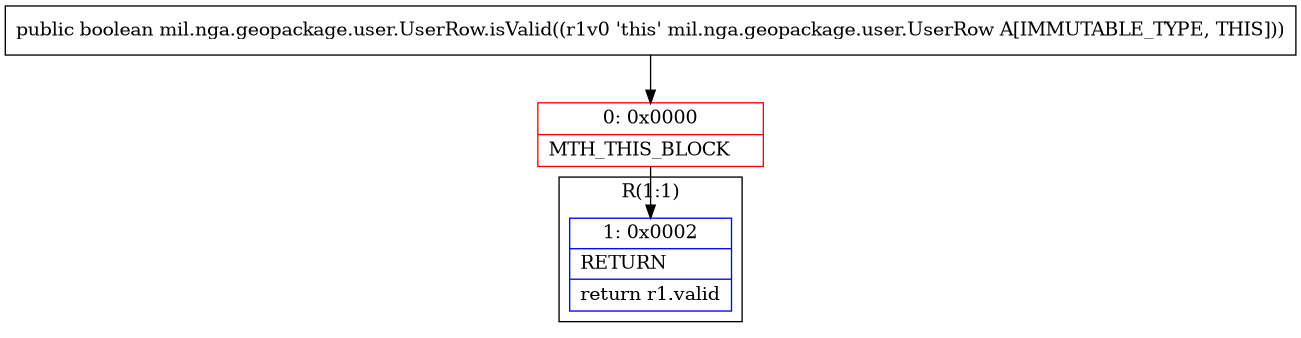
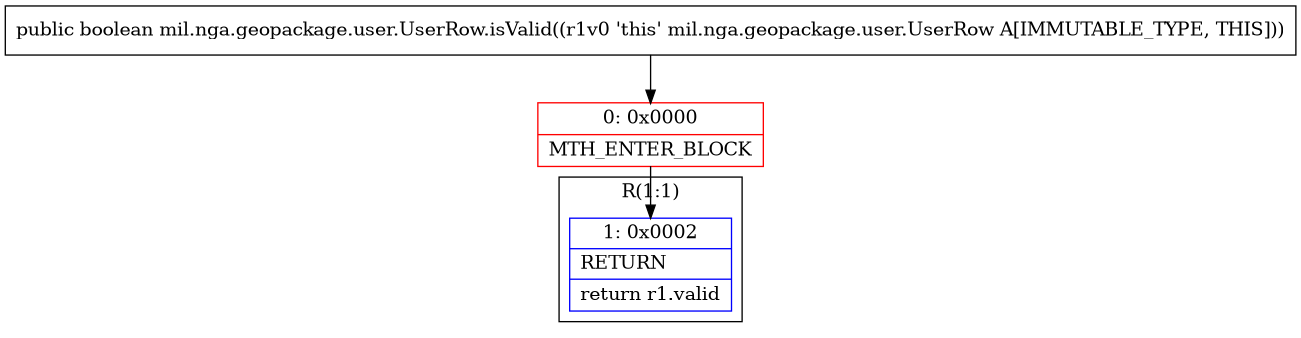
(639, 150) -> (651, 150)
